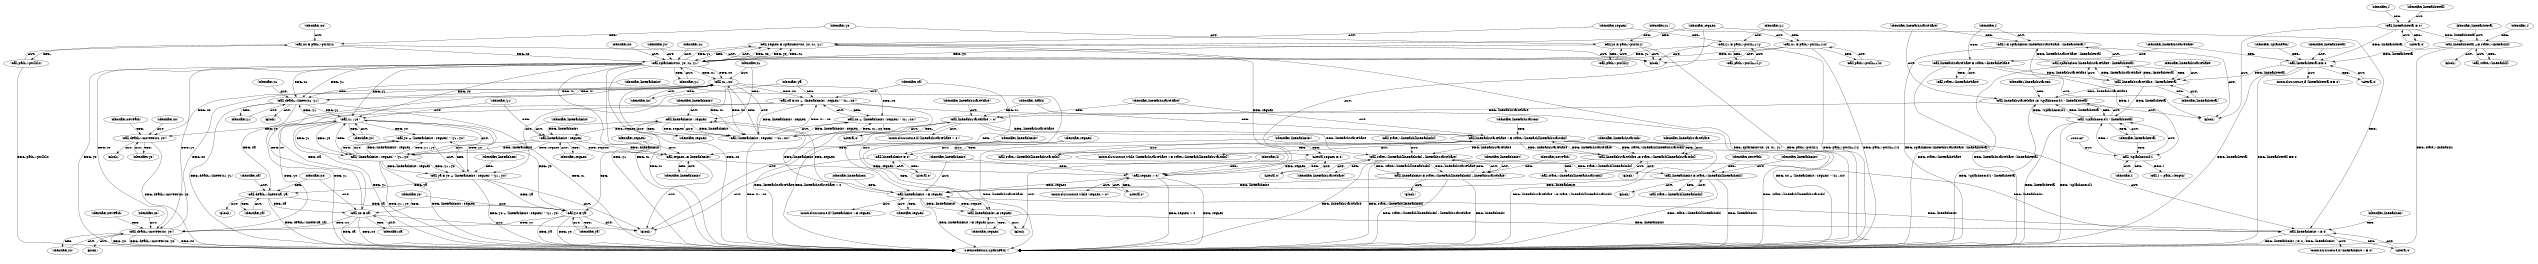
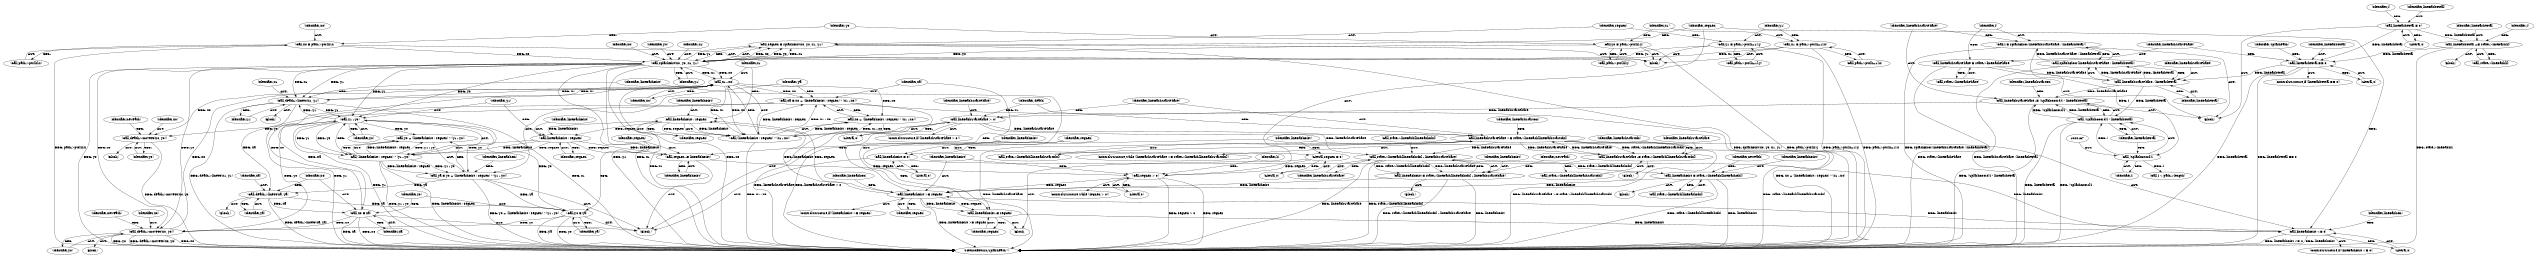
none -> (2094, 50)
(1165, 54) -> none
(122, 246) -> (103, 245)
